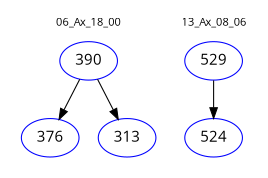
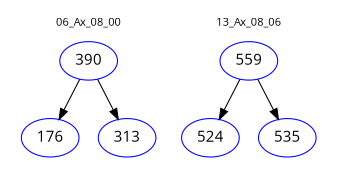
(89, 23) -> (89, 23)
(214, 61) -> (249, 61)
(50, 138) -> (50, 138)
none -> (287, 138)
